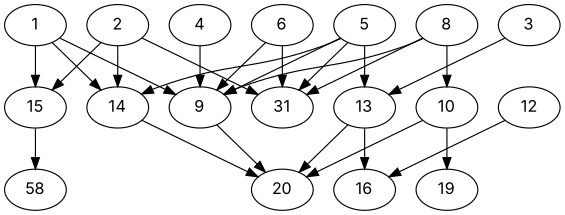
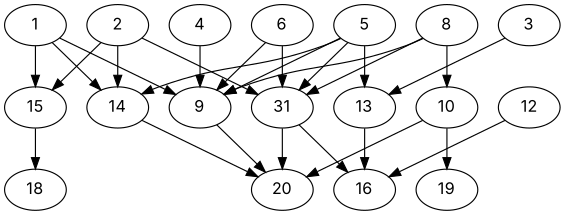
none -> (319, 144)
(328, 144) -> (282, 143)
(35, 190) -> (35, 190)
